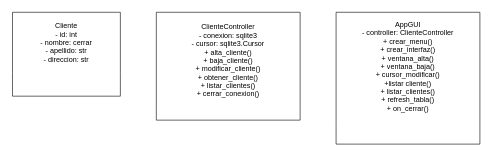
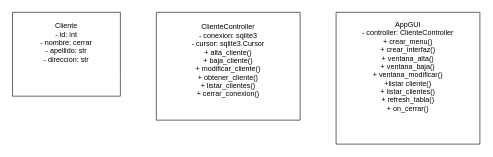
(408, 25) -> (408, 25)
